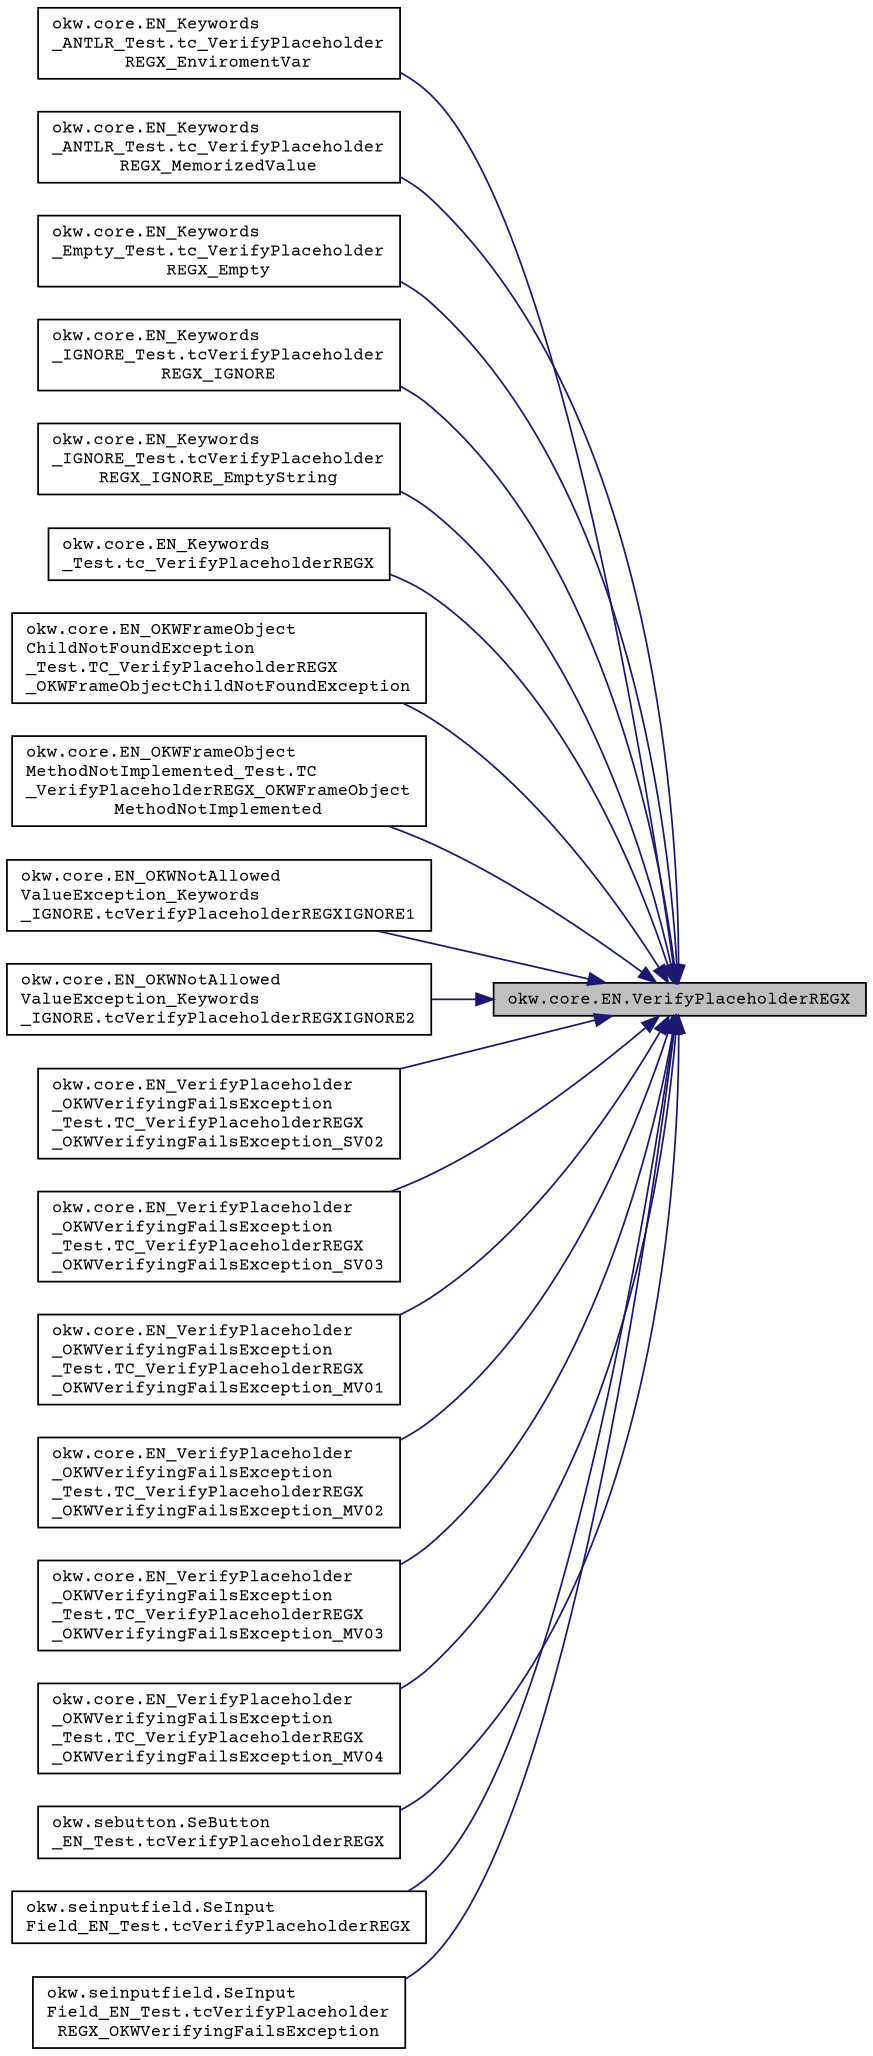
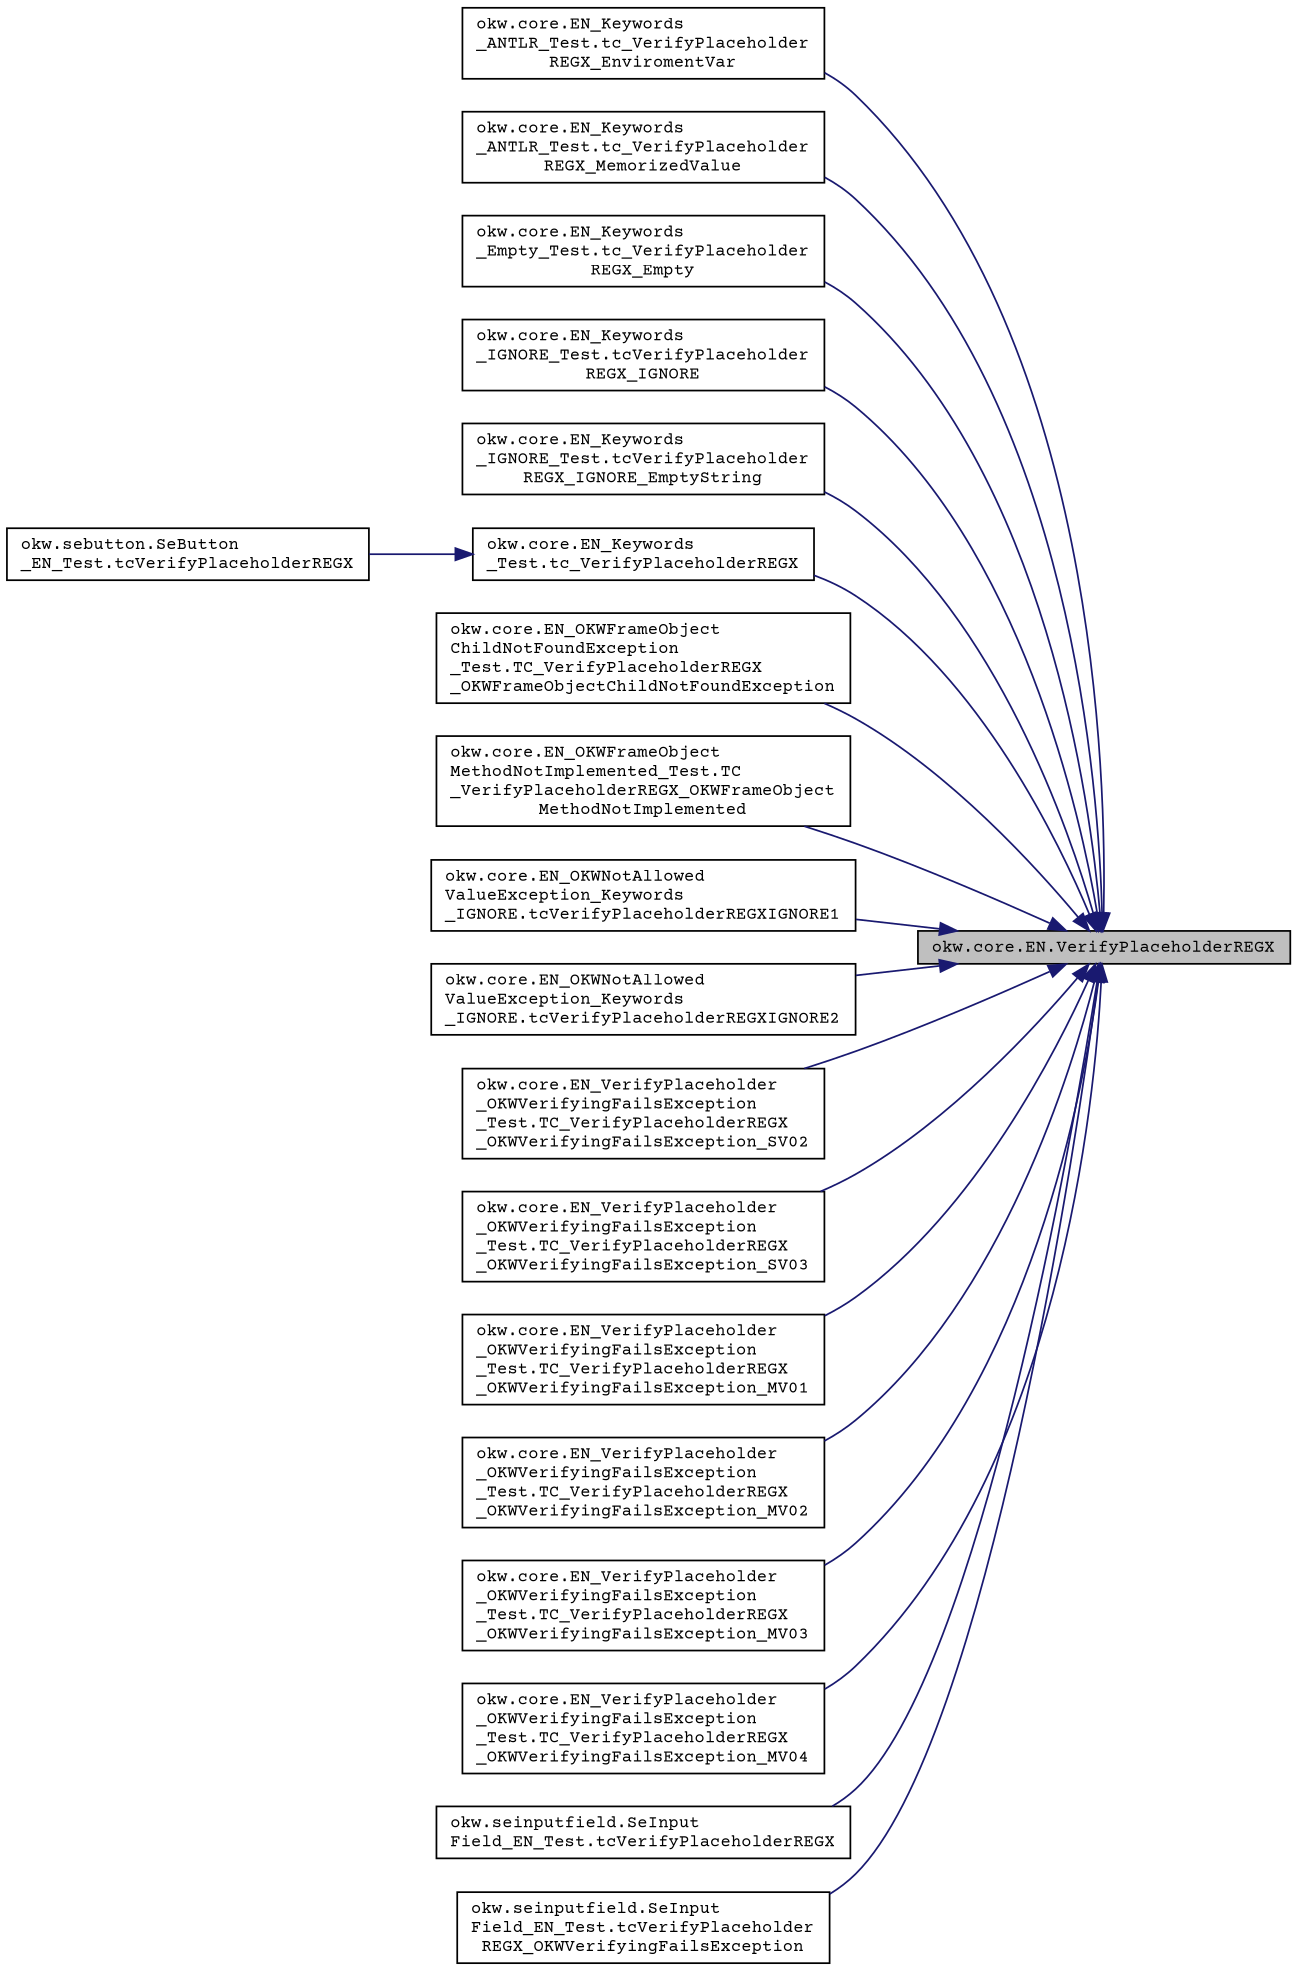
(621, 1455) -> (412, 554)
